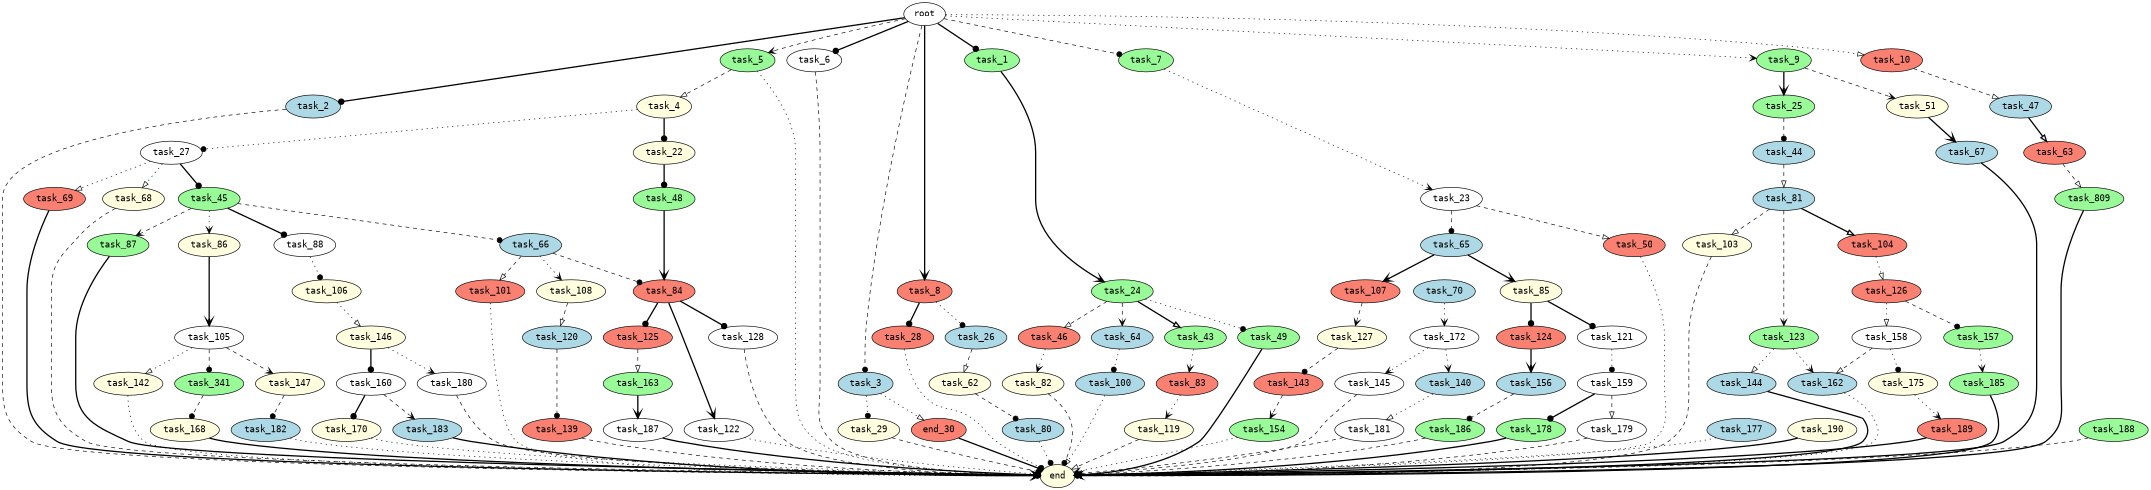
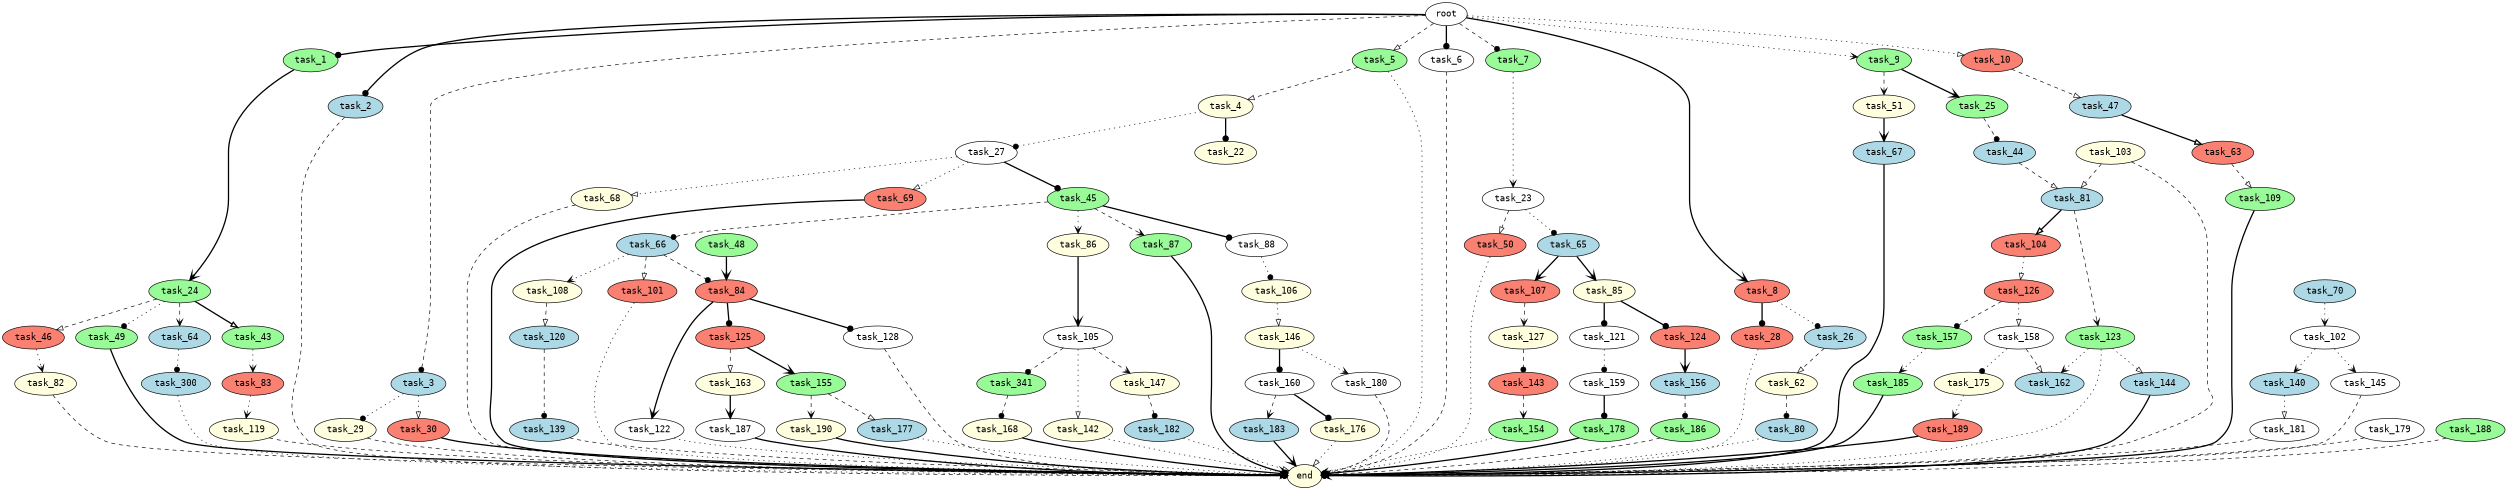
(840, 34) -> (1416, 35)
(664, 173) -> none
(2089, 199) -> (2260, 199)
(1451, 220) -> (1539, 220)
(1753, 220) -> (2093, 173)
(1444, 338) -> (2325, 338)
(638, 384) -> (730, 384)
none -> (811, 384)
(1110, 384) -> (176, 384)
(1612, 404) -> none
(346, 430) -> (1345, 430)
(557, 430) -> (544, 430)
(939, 430) -> (418, 430)
(1511, 469) -> (1823, 461)
